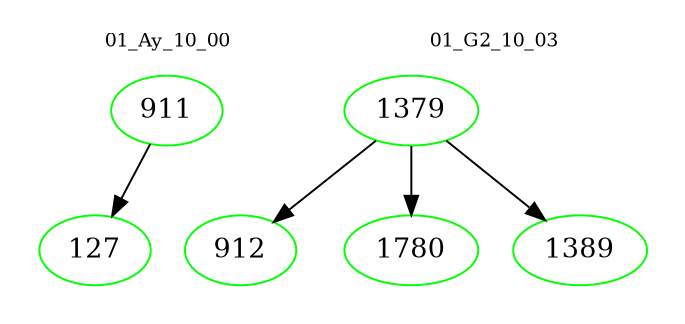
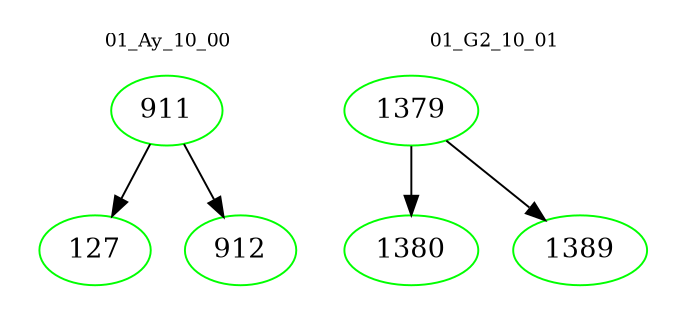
(495, 42) -> (495, 42)
(341, 168) -> (199, 172)
(411, 250) -> (411, 250)
